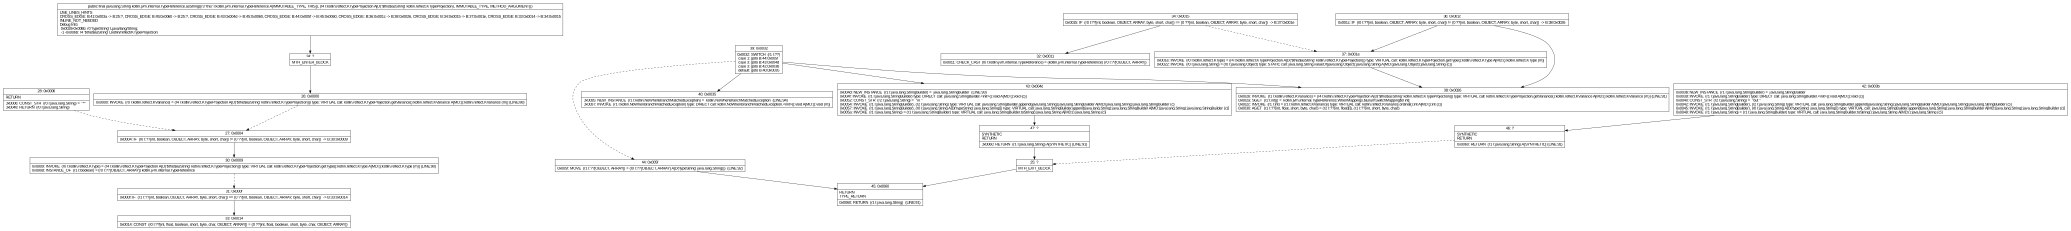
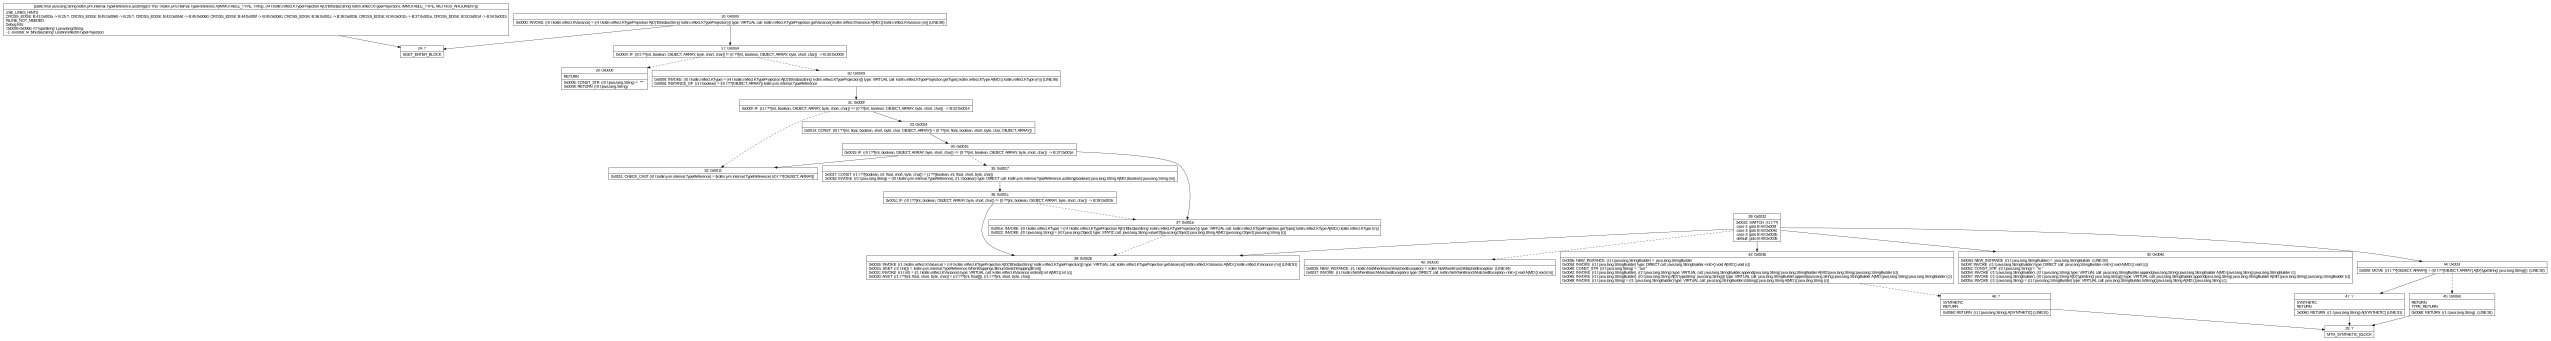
(1260, 38) -> (1156, 158)
(1405, 38) -> (1085, 212)
(310, 62) -> (422, 55)
(605, 75) -> (2101, 234)
(1395, 77) -> (1140, 245)
(310, 78) -> (559, 37)
(730, 82) -> (1614, 245)
(273, 117) -> (730, 34)
(1034, 119) -> (2409, 283)
(123, 122) -> (674, 62)
(1641, 123) -> (1899, 290)
none -> (774, 134)
none -> (938, 138)
(234, 149) -> (787, 64)
(1255, 152) -> (2186, 319)
(1034, 168) -> (2349, 335)
none -> (1000, 174)
(971, 178) -> (2392, 320)
(234, 180) -> (856, 92)
(766, 180) -> (2452, 282)
none -> (1757, 245)
